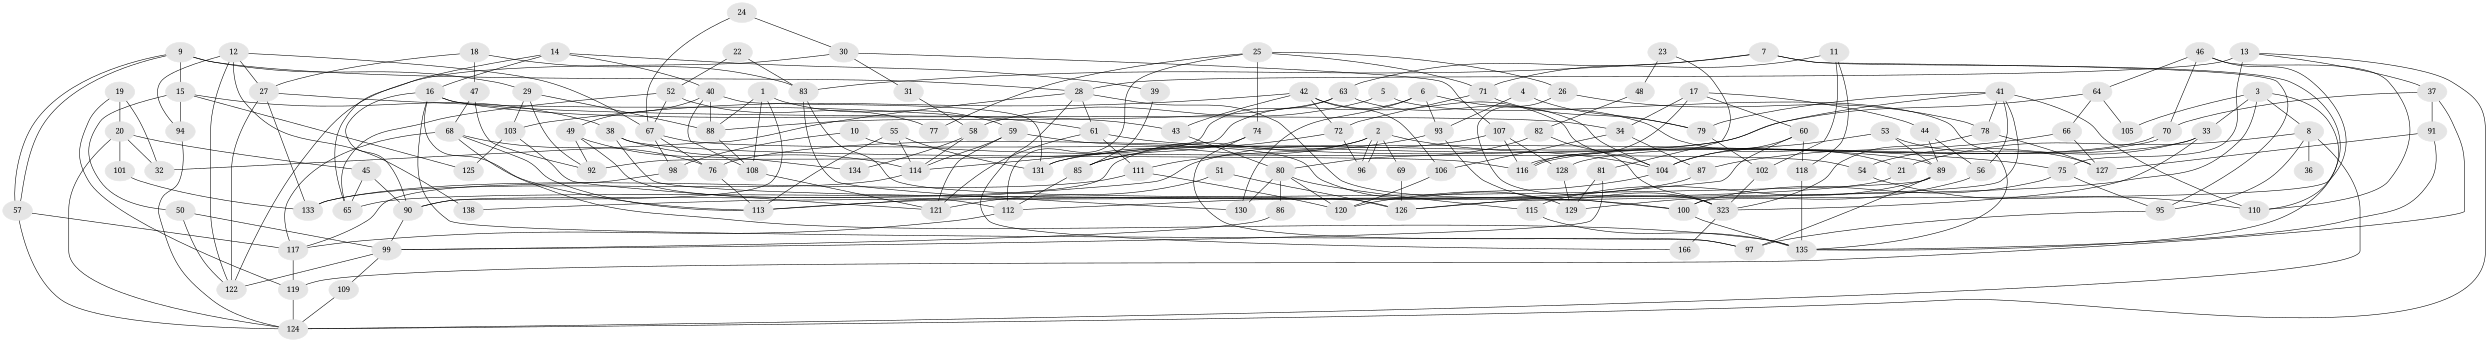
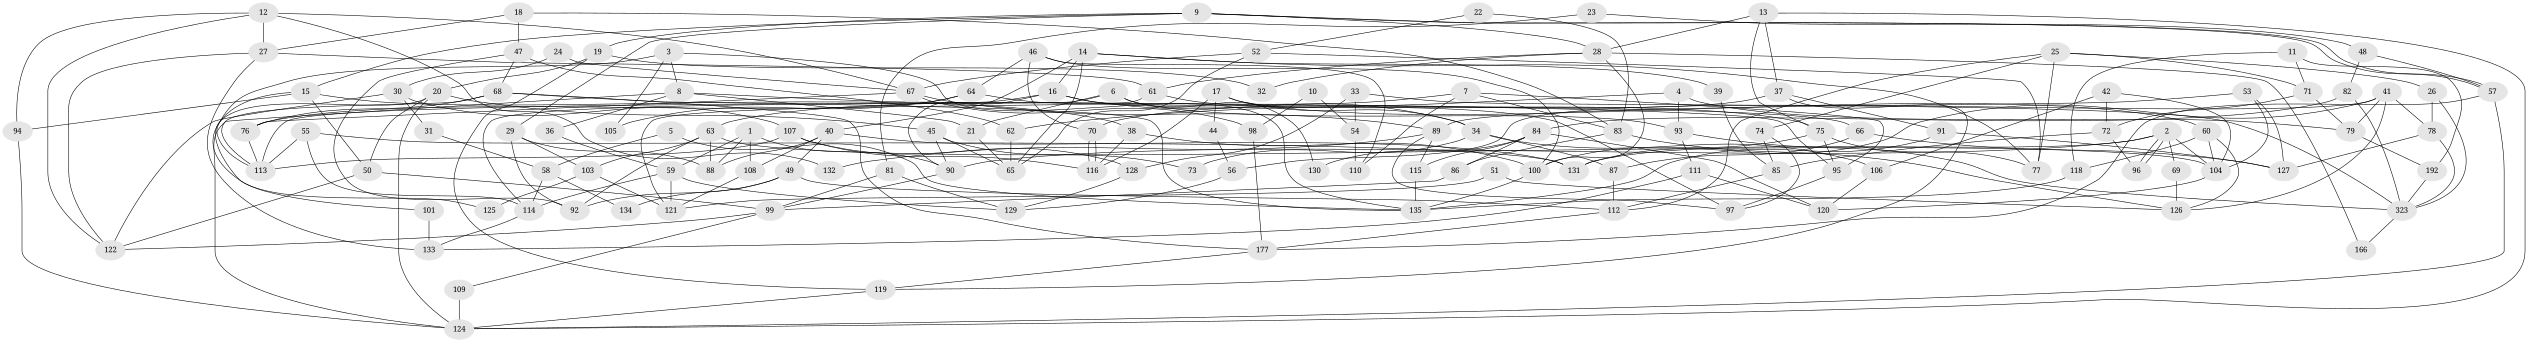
none -> (895, 19)
none -> (2413, 65)
none -> (1669, 69)
(1002, 106) -> (657, 151)
(2227, 115) -> none
none -> (1011, 131)
(1176, 131) -> none
none -> (590, 147)
(140, 151) -> (390, 123)
(732, 151) -> none
(1116, 151) -> none
(1933, 151) -> none
(691, 153) -> none
none -> (1977, 154)
(2142, 162) -> none
none -> (1192, 171)
(1280, 171) -> (1537, 131)
(1762, 171) -> (2432, 171)
(914, 191) -> (1562, 142)
(469, 211) -> (829, 171)
(293, 250) -> (1262, 250)
